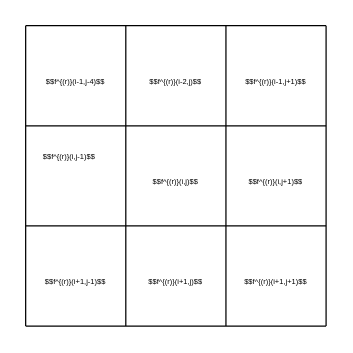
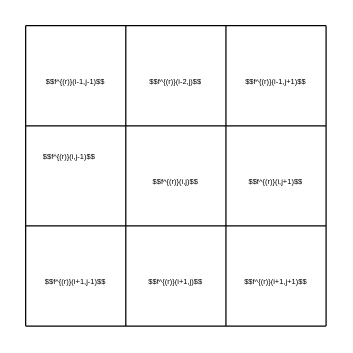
(76, 82) -> (76, 82)
